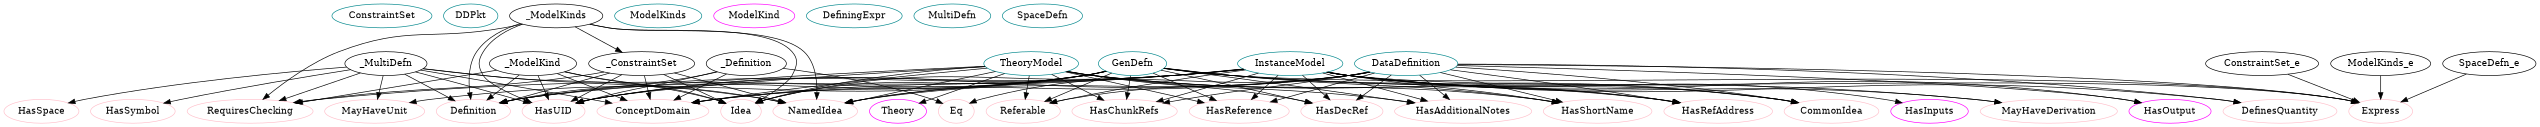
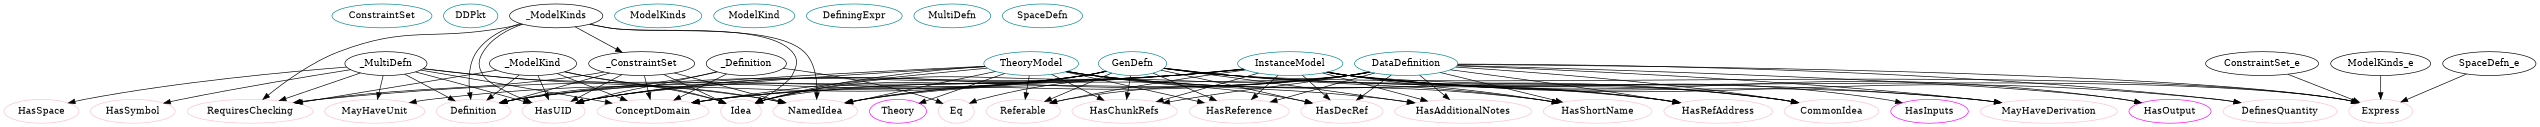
(754, 16) -> (754, 16)
none -> (1726, 79)
none -> (1066, 82)
